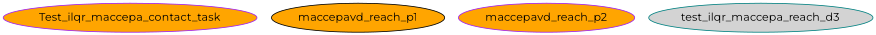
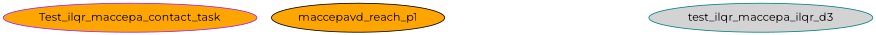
(547, 18) -> none
(761, 18) -> (761, 18)
